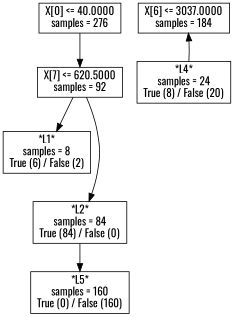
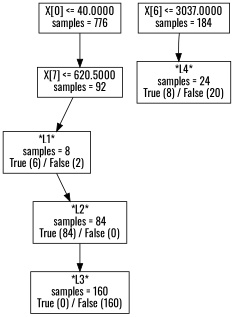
(80, 18) -> (80, 18)
(189, 51) -> (179, 43)
(99, 145) -> (62, 184)
(80, 293) -> (80, 293)
